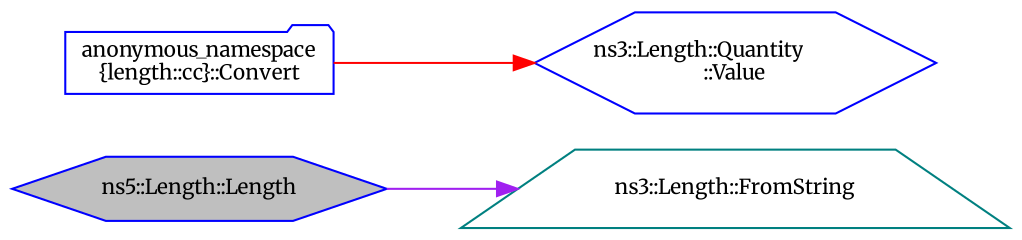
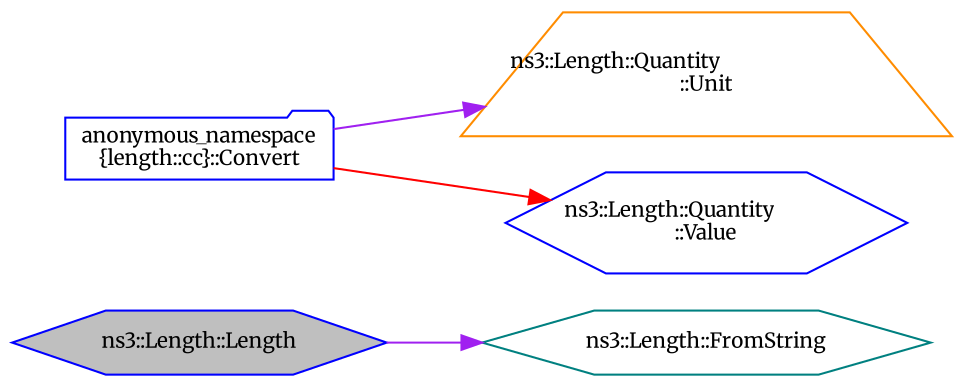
none -> (706, 74)
(199, 189) -> (199, 343)
(735, 189) -> (706, 343)
